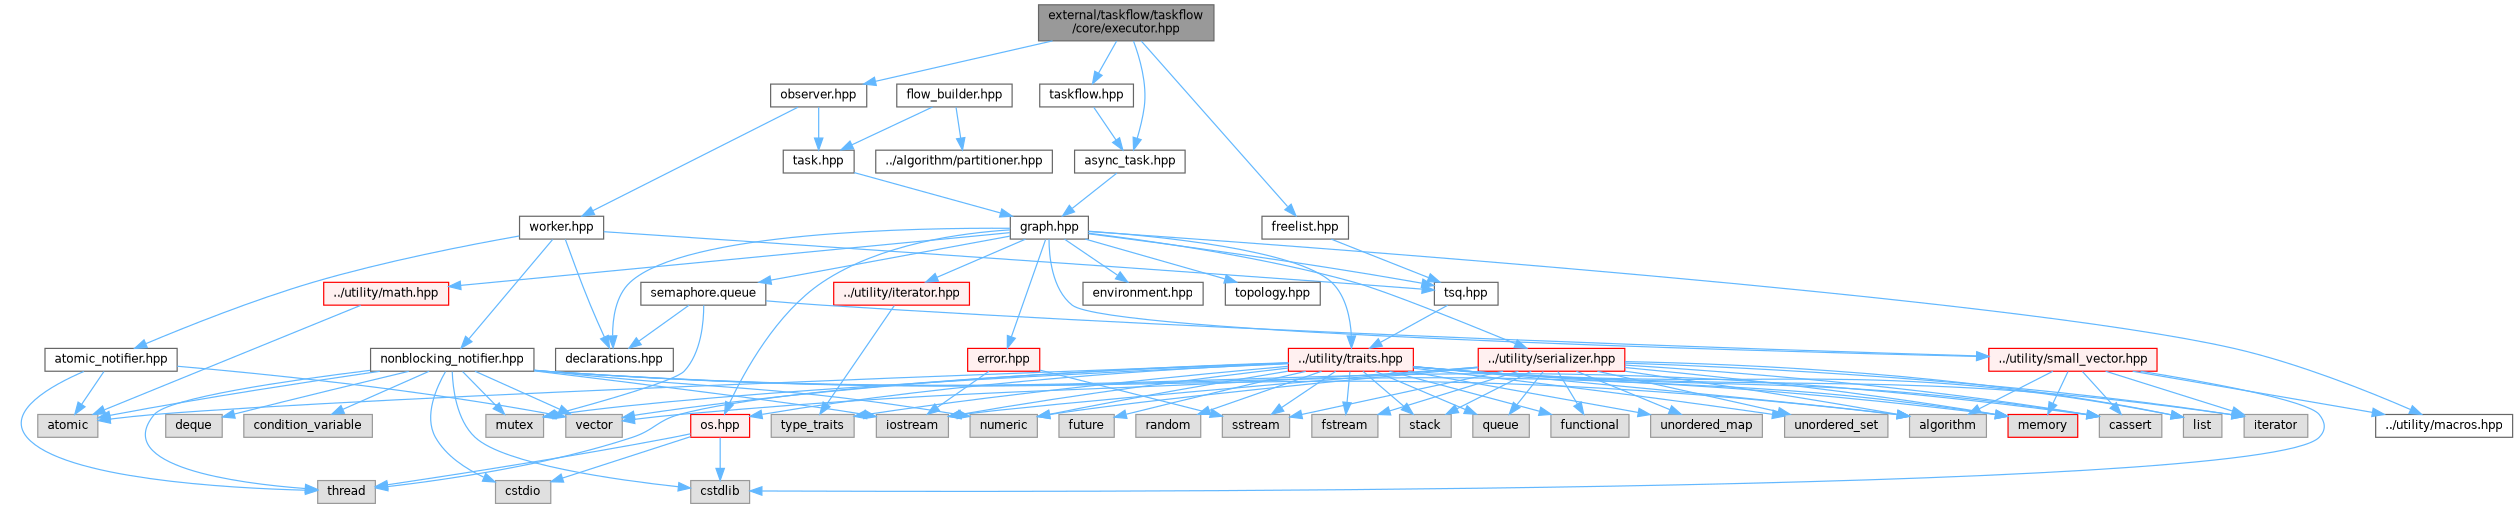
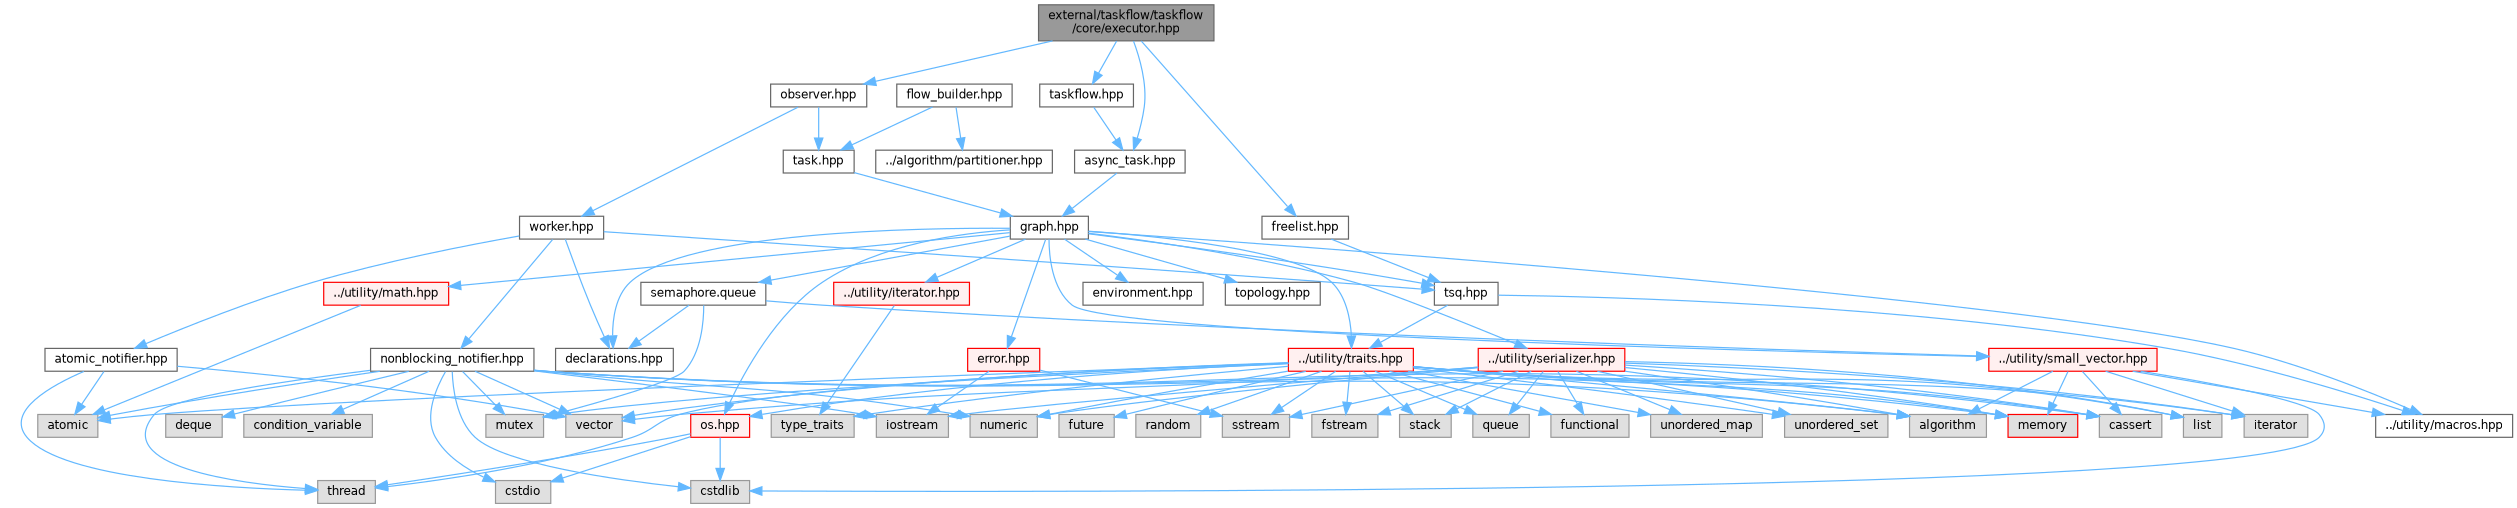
none -> (1955, 320)
(1124, 389) -> none
